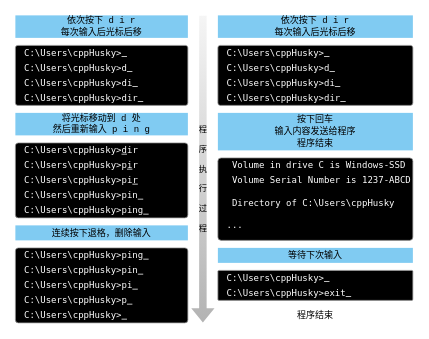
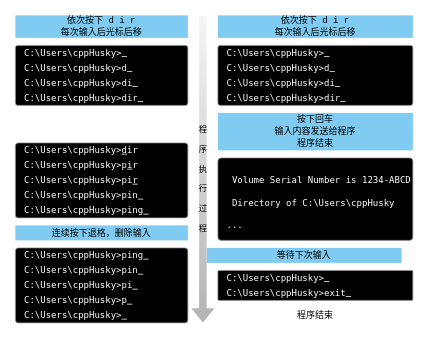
(102, 124) -> none
(319, 165) -> none
(301, 180) -> (301, 180)
(315, 255) -> (304, 255)
